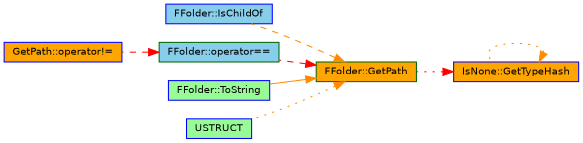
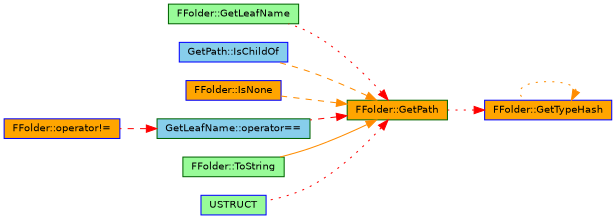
(219, 14) -> (234, 52)
none -> (234, 14)
(63, 52) -> (62, 129)
(219, 52) -> (234, 129)
(516, 72) -> (548, 110)
(219, 90) -> (234, 167)
none -> (234, 90)
(294, 104) -> (330, 174)
